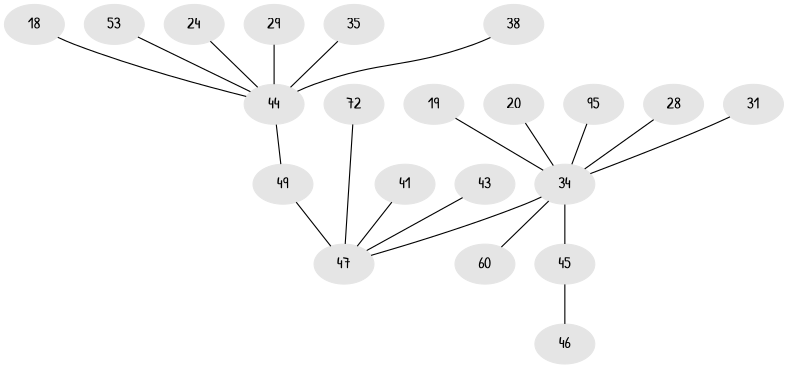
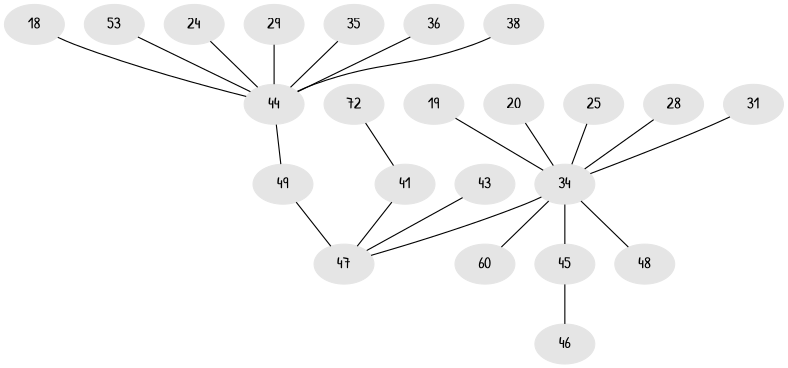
none -> (434, 24)
(594, 104) -> (594, 104)
(349, 184) -> (380, 144)
none -> (645, 264)
